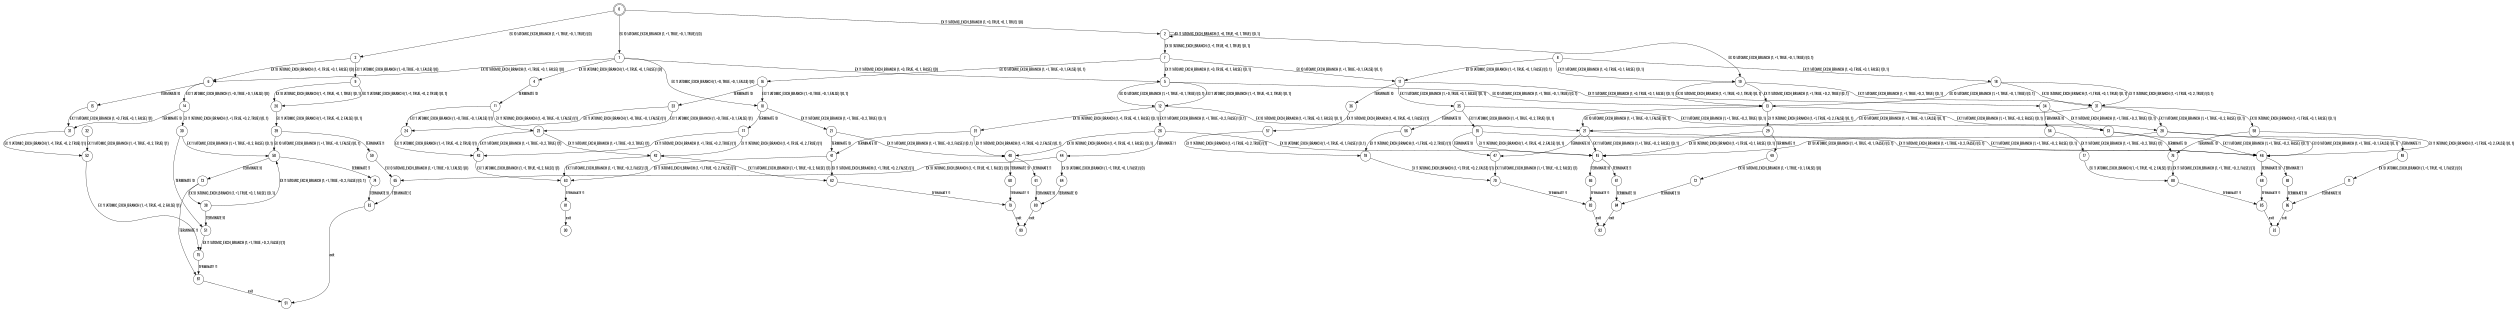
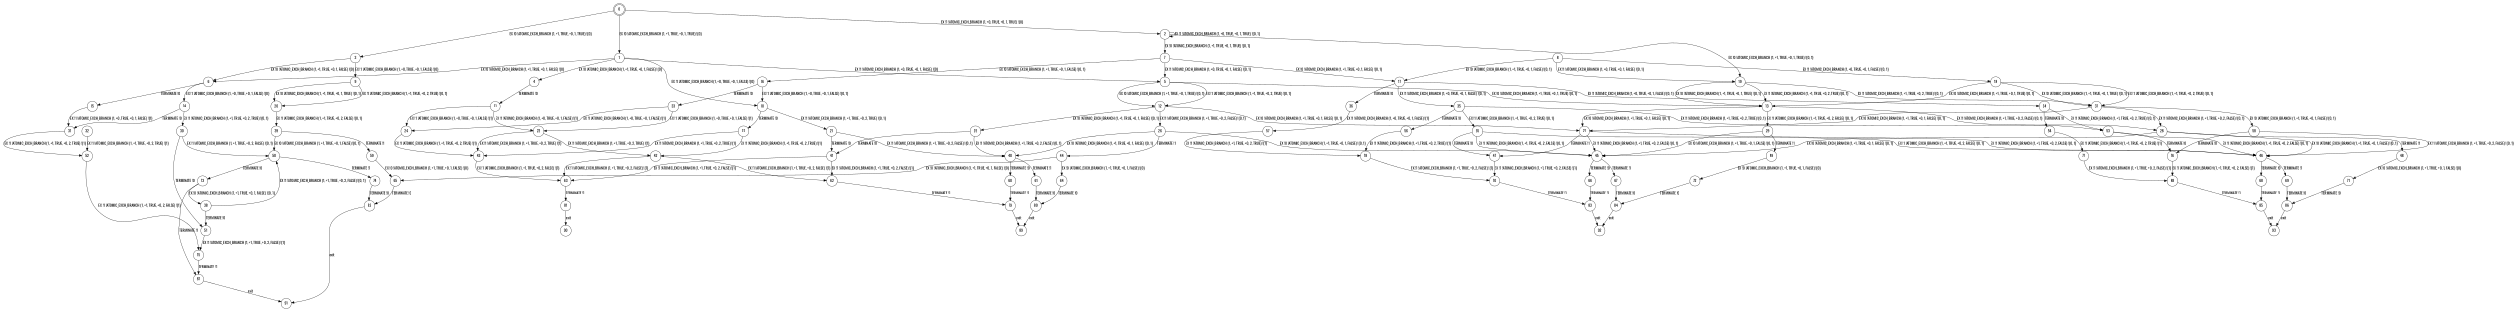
(1581, 144) -> (1580, 144)
